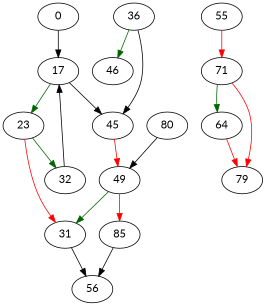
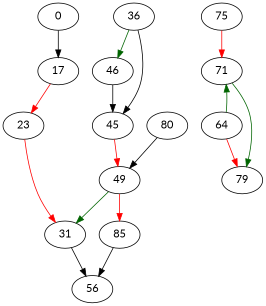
(222, 17) -> (222, 17)
(217, 94) -> (227, 102)
(43, 95) -> (43, 95)
(83, 96) -> (113, 95)
(251, 119) -> (251, 119)
(65, 180) -> none
